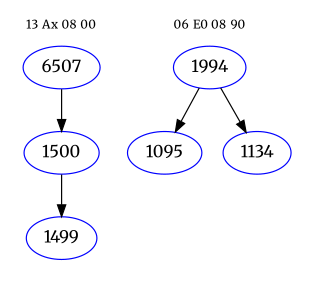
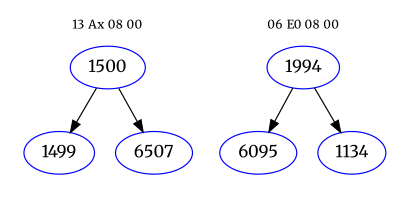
(210, 25) -> (303, 25)
(62, 104) -> (128, 105)
(165, 153) -> (258, 153)
